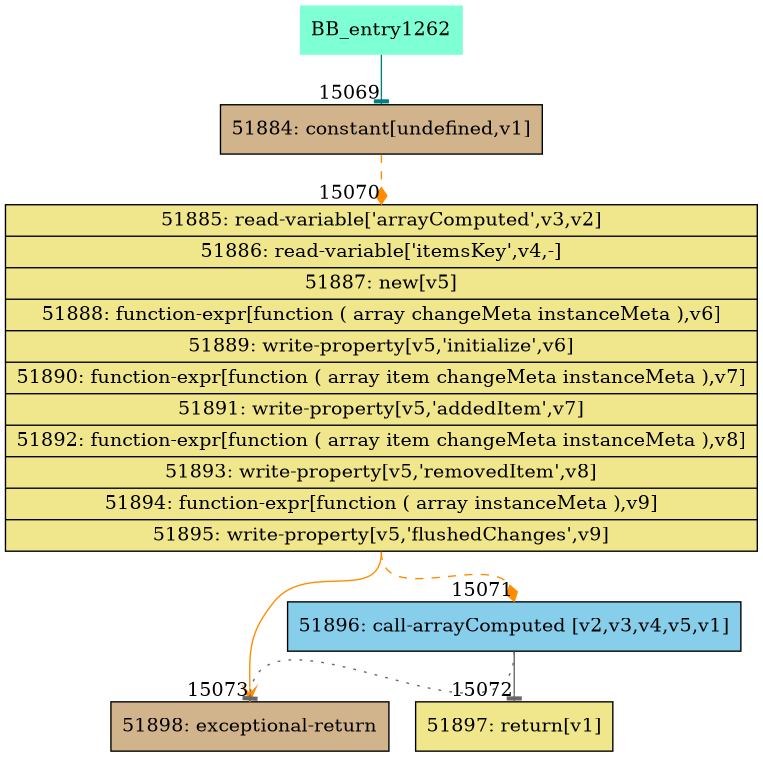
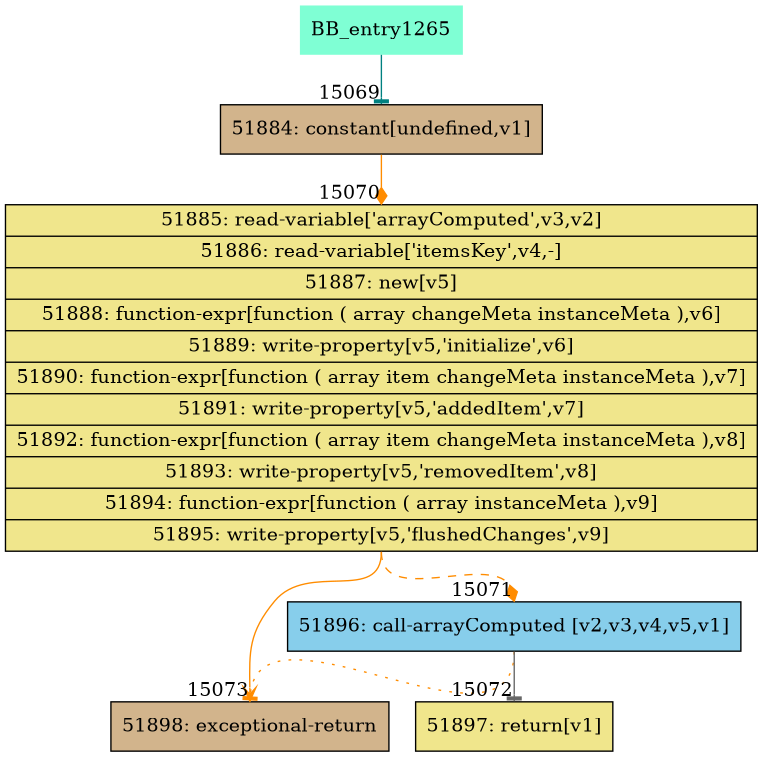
(381, 30) -> (381, 30)
(381, 171) -> (381, 171)
(386, 677) -> (386, 677)
